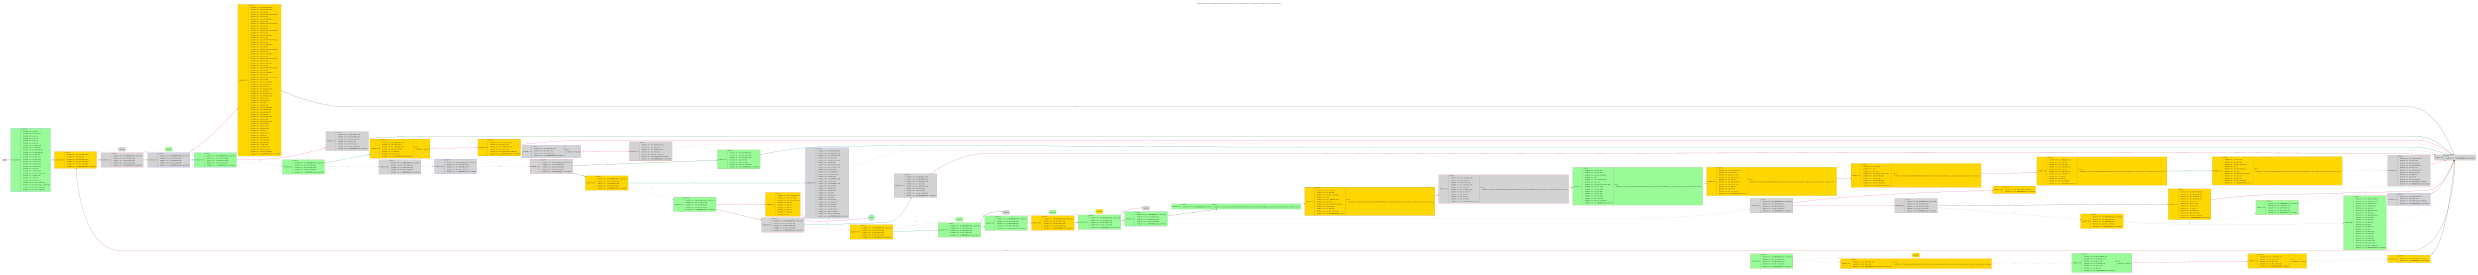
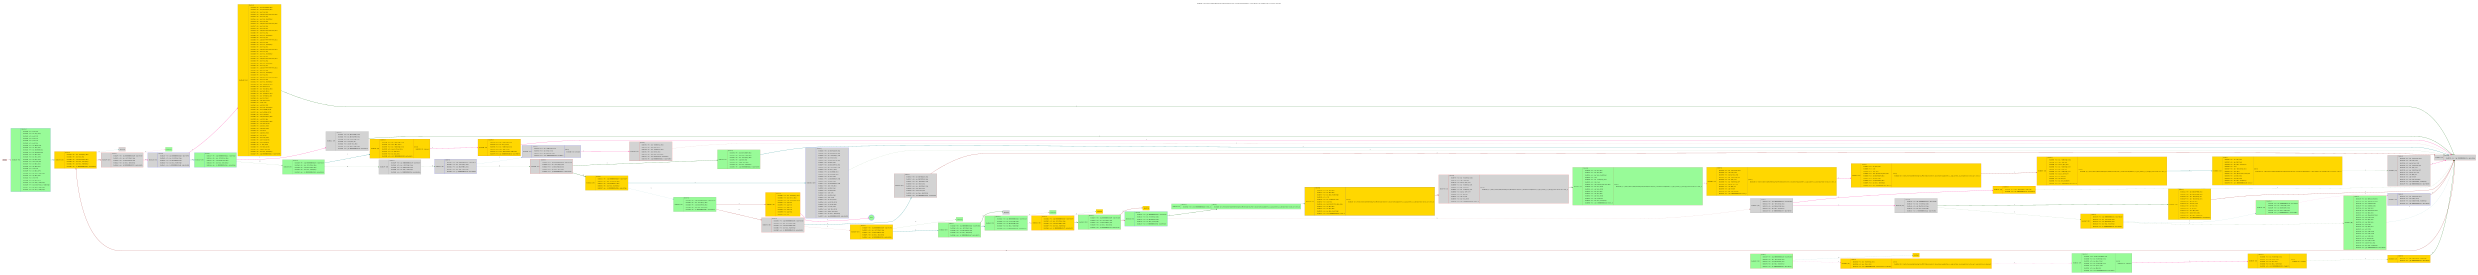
(1146, 208) -> (1146, 208)
